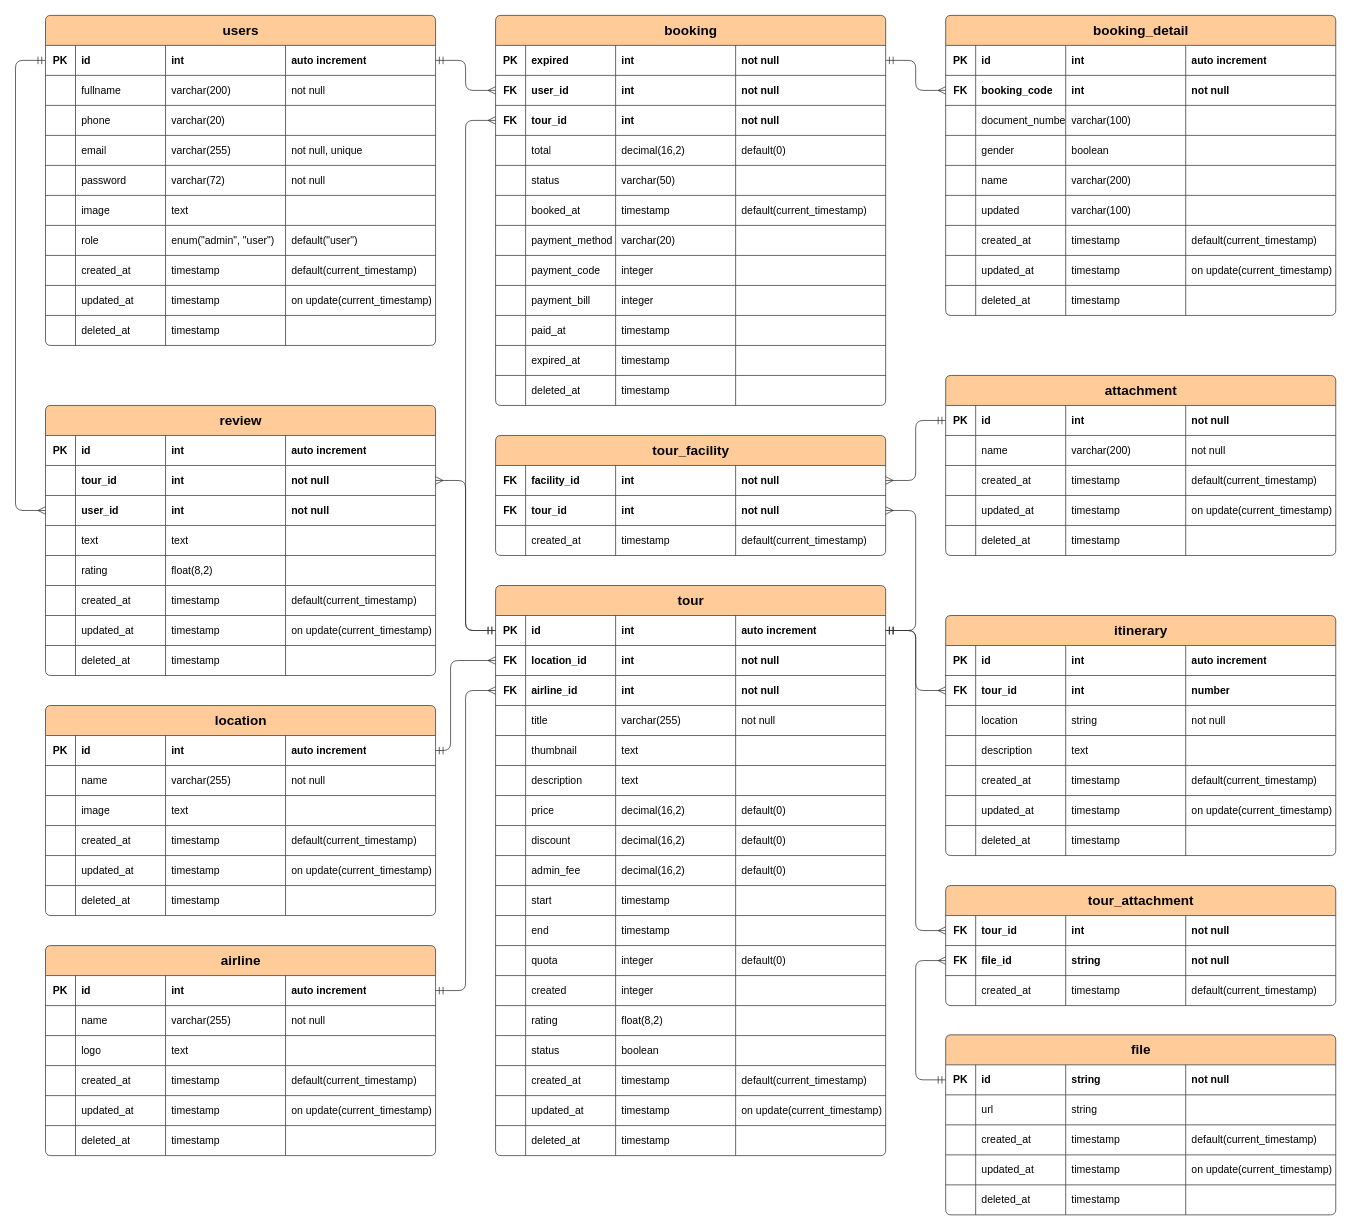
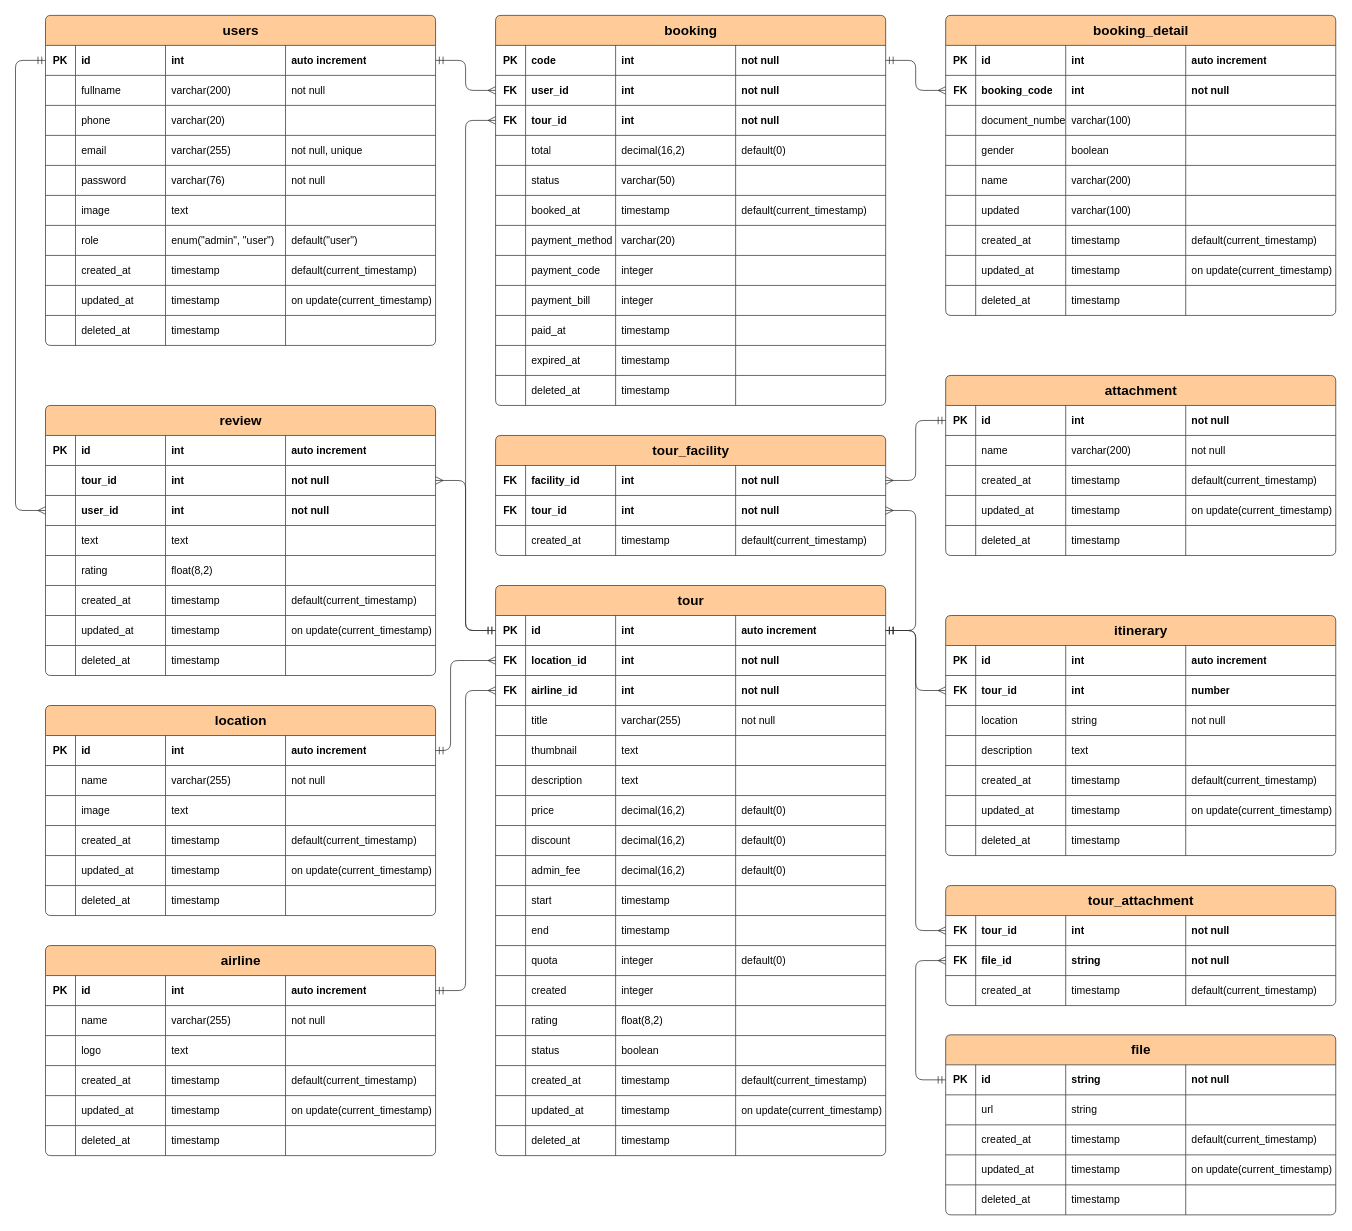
(551, 60) -> (543, 60)
(204, 180) -> (204, 180)
